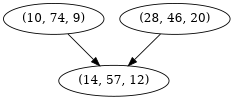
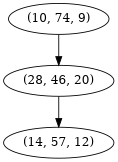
(81, 47) -> (59, 46)
